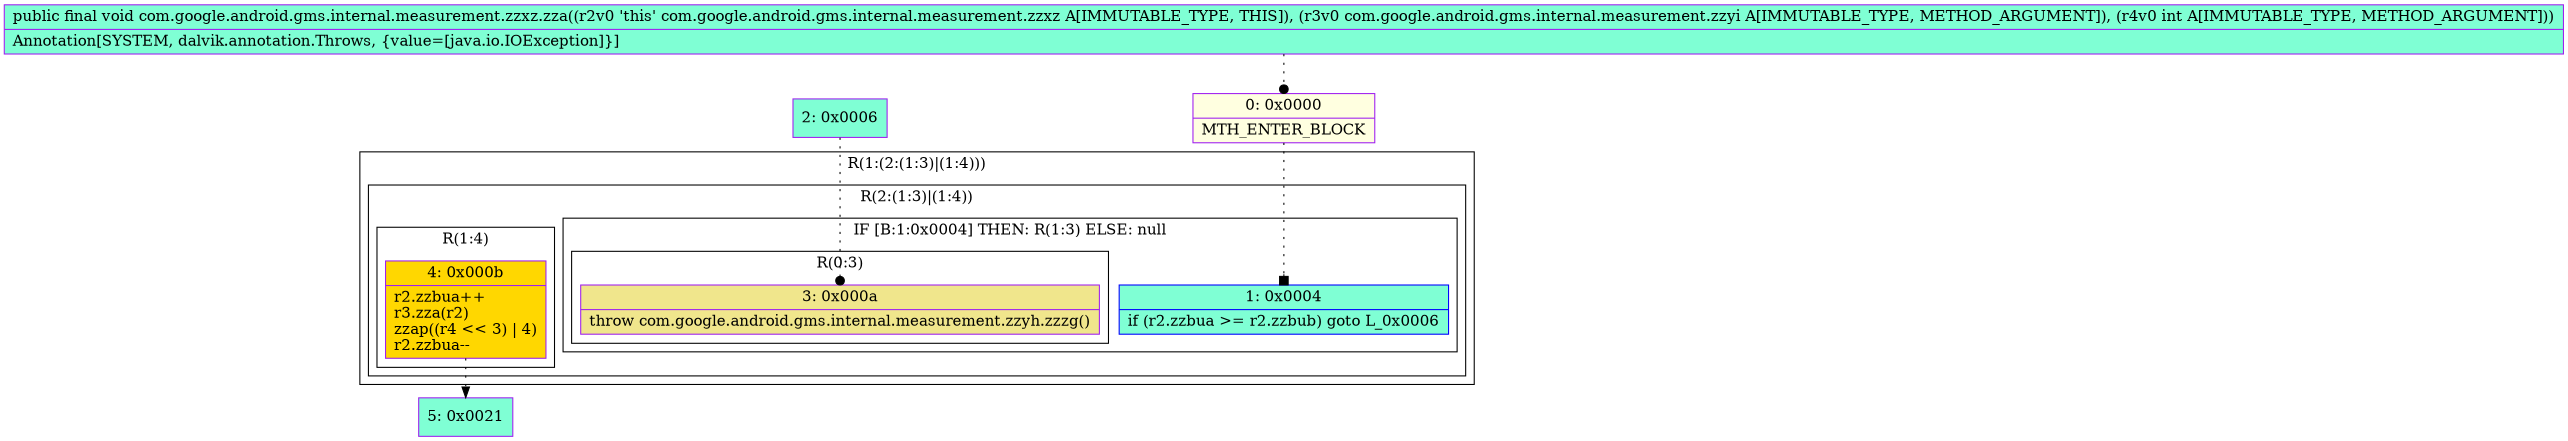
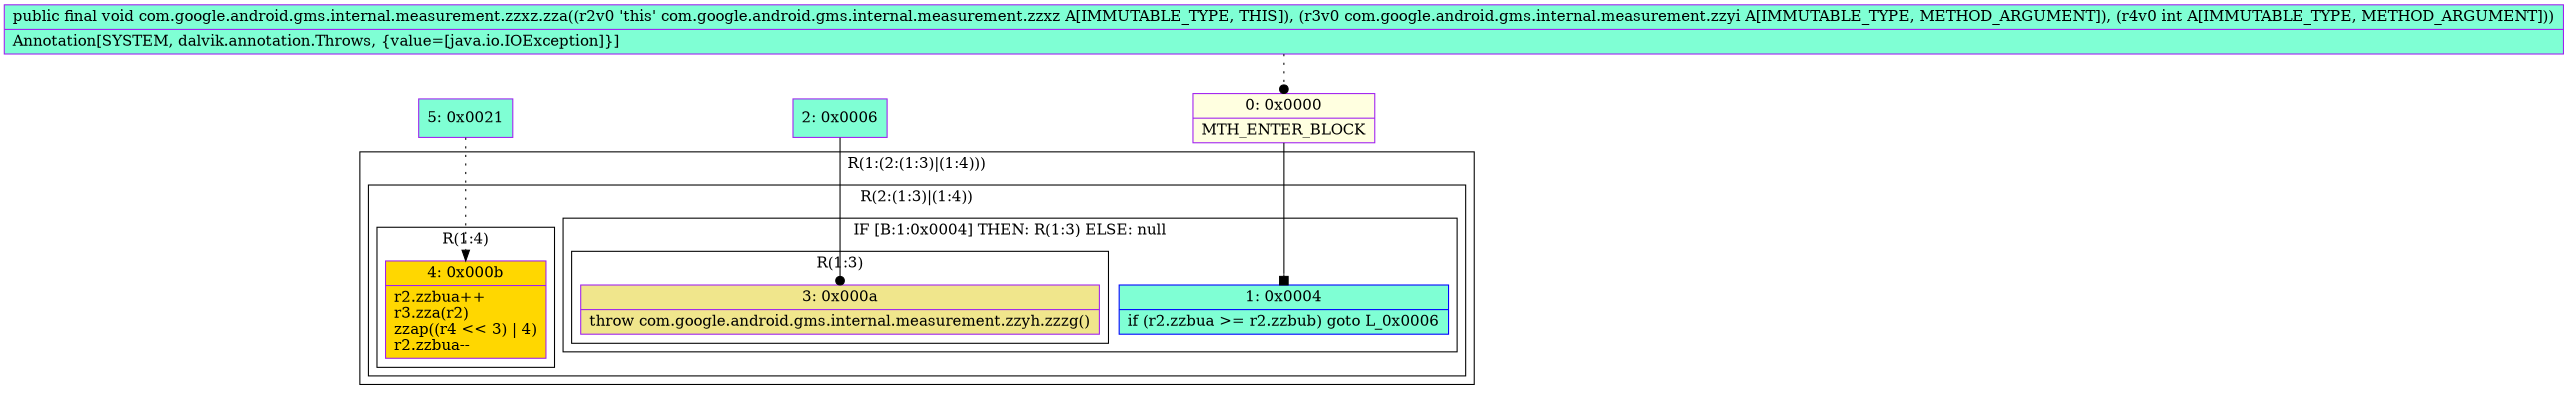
(840, 207) -> (840, 207)
(1284, 208) -> (1284, 208)
(840, 264) -> (840, 264)
(466, 373) -> (466, 194)
